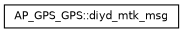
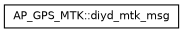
(92, 16) -> (92, 16)
